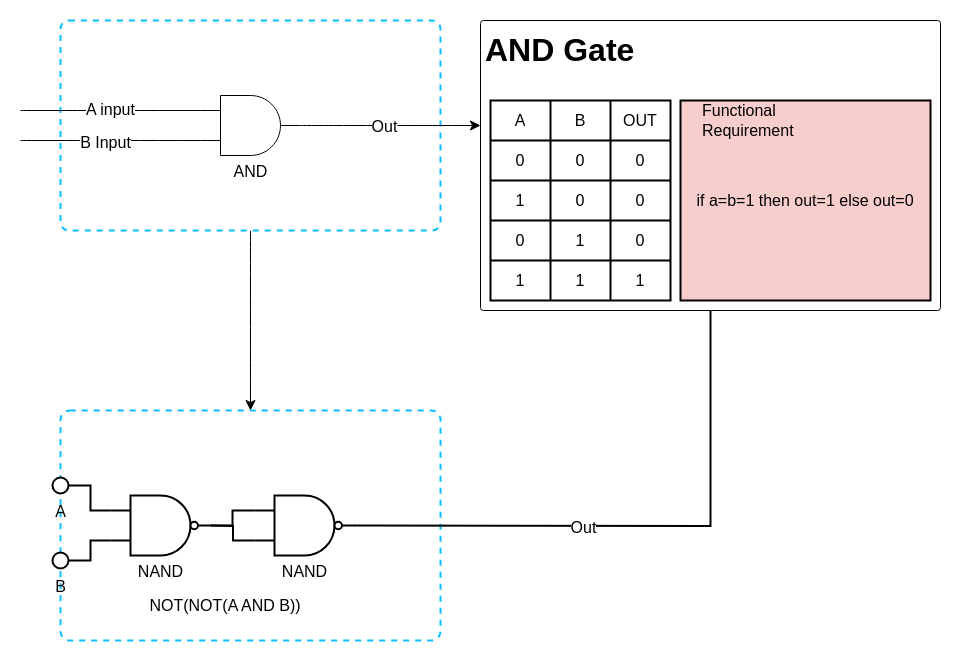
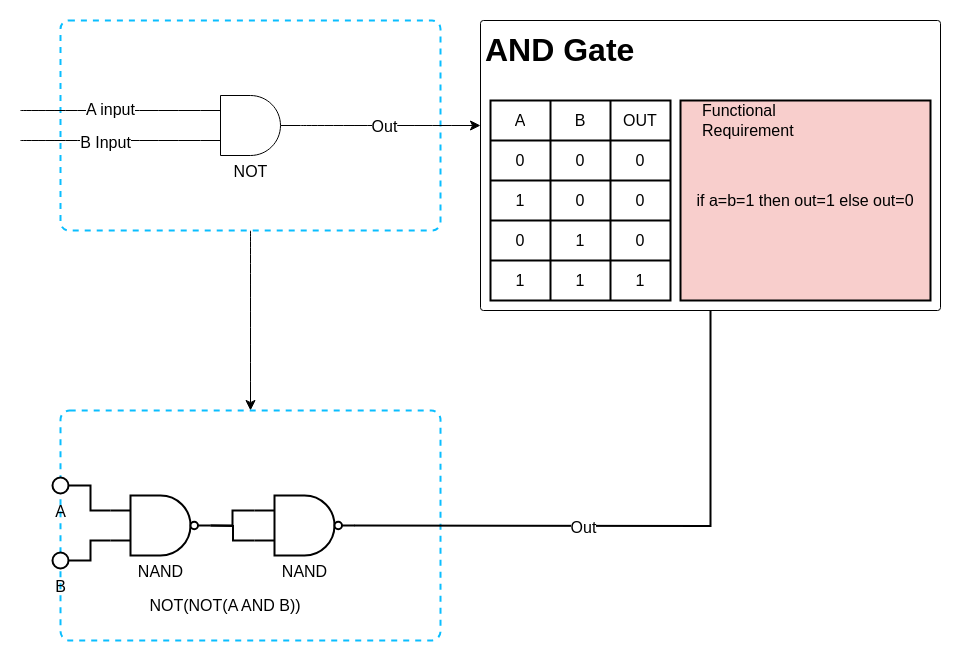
(251, 172) -> (251, 172)
